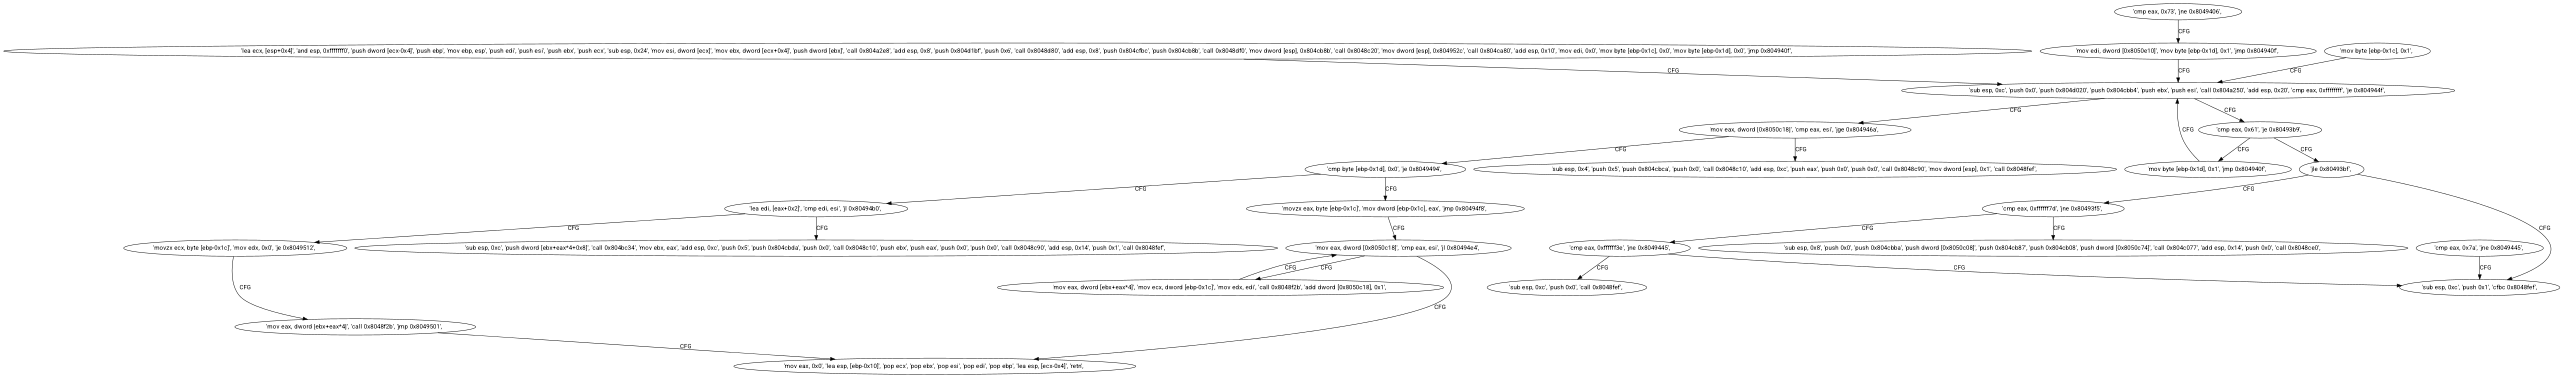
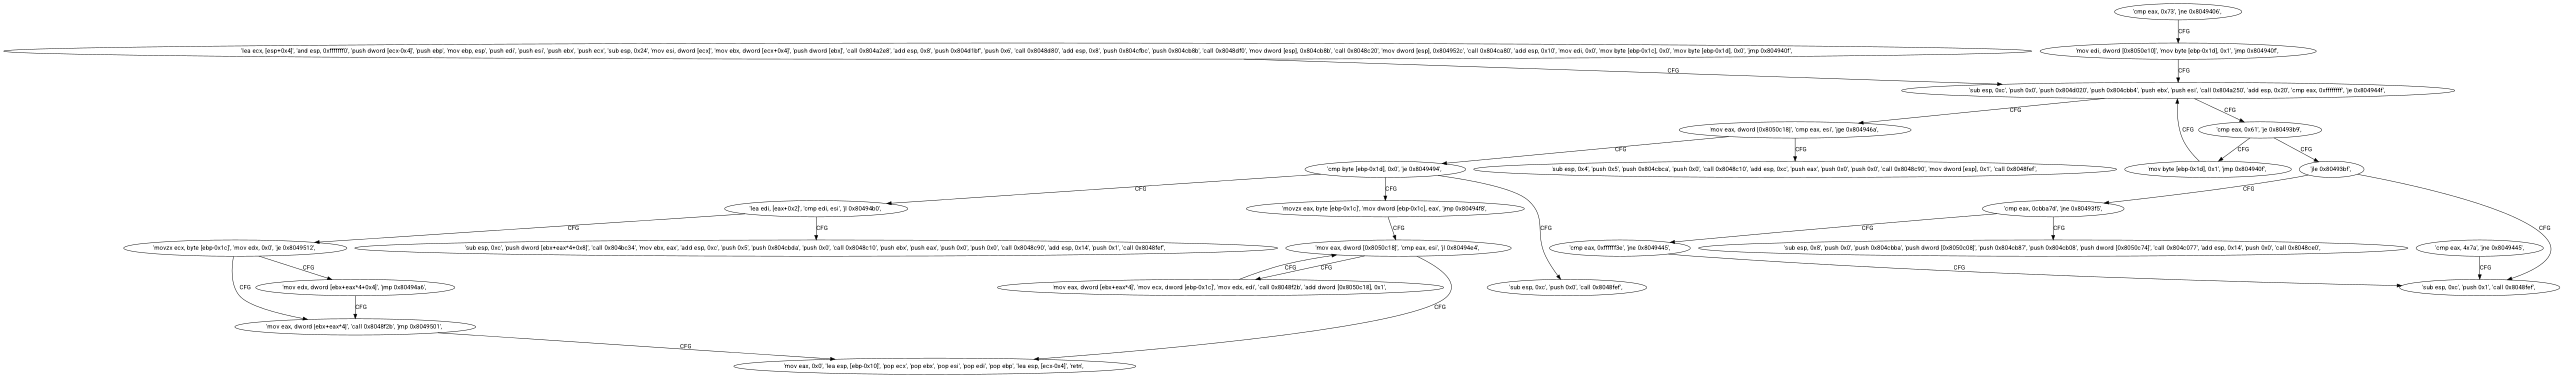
(2377, 51) -> none
(2053, 209) -> (2053, 209)
(2480, 248) -> (2480, 248)
(1595, 266) -> (1524, 197)
none -> (355, 288)
(2480, 288) -> (2480, 288)
